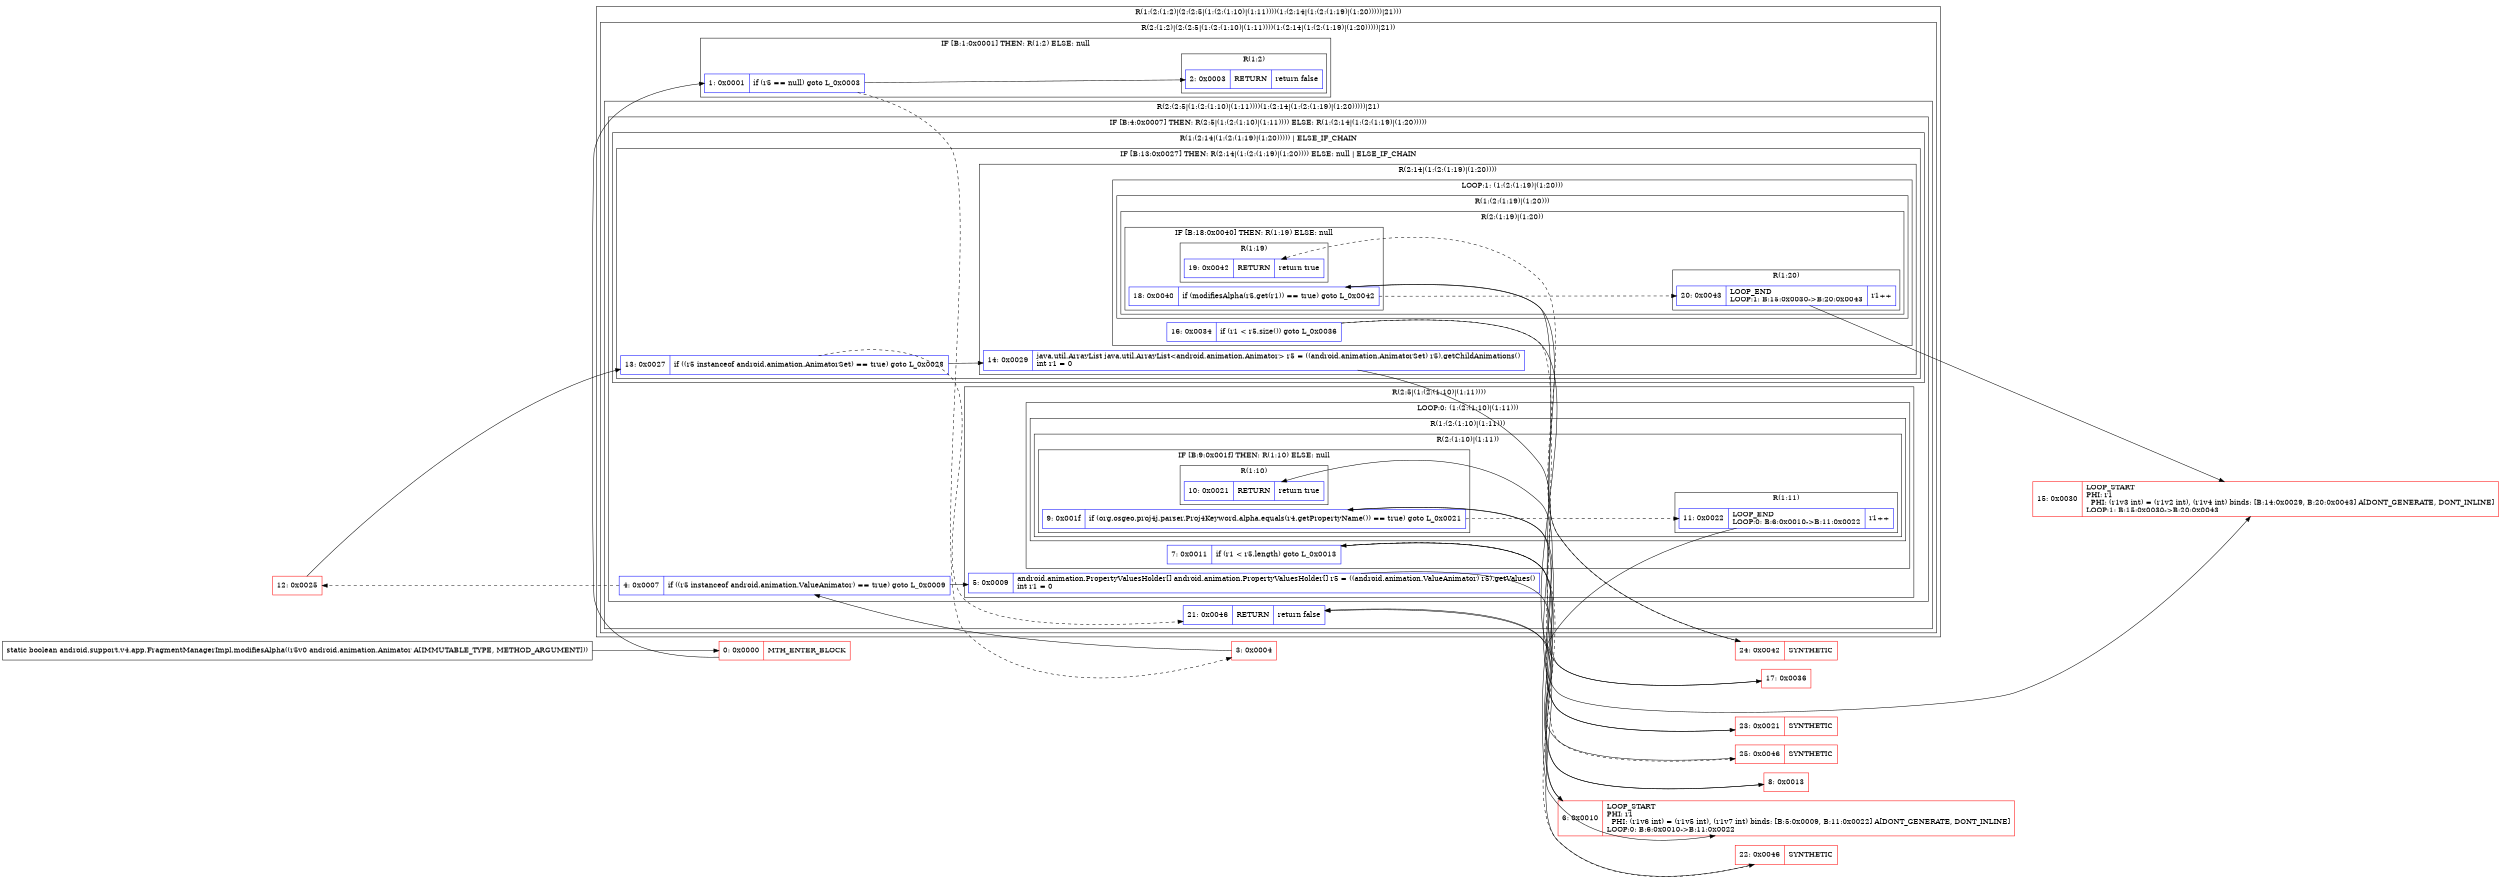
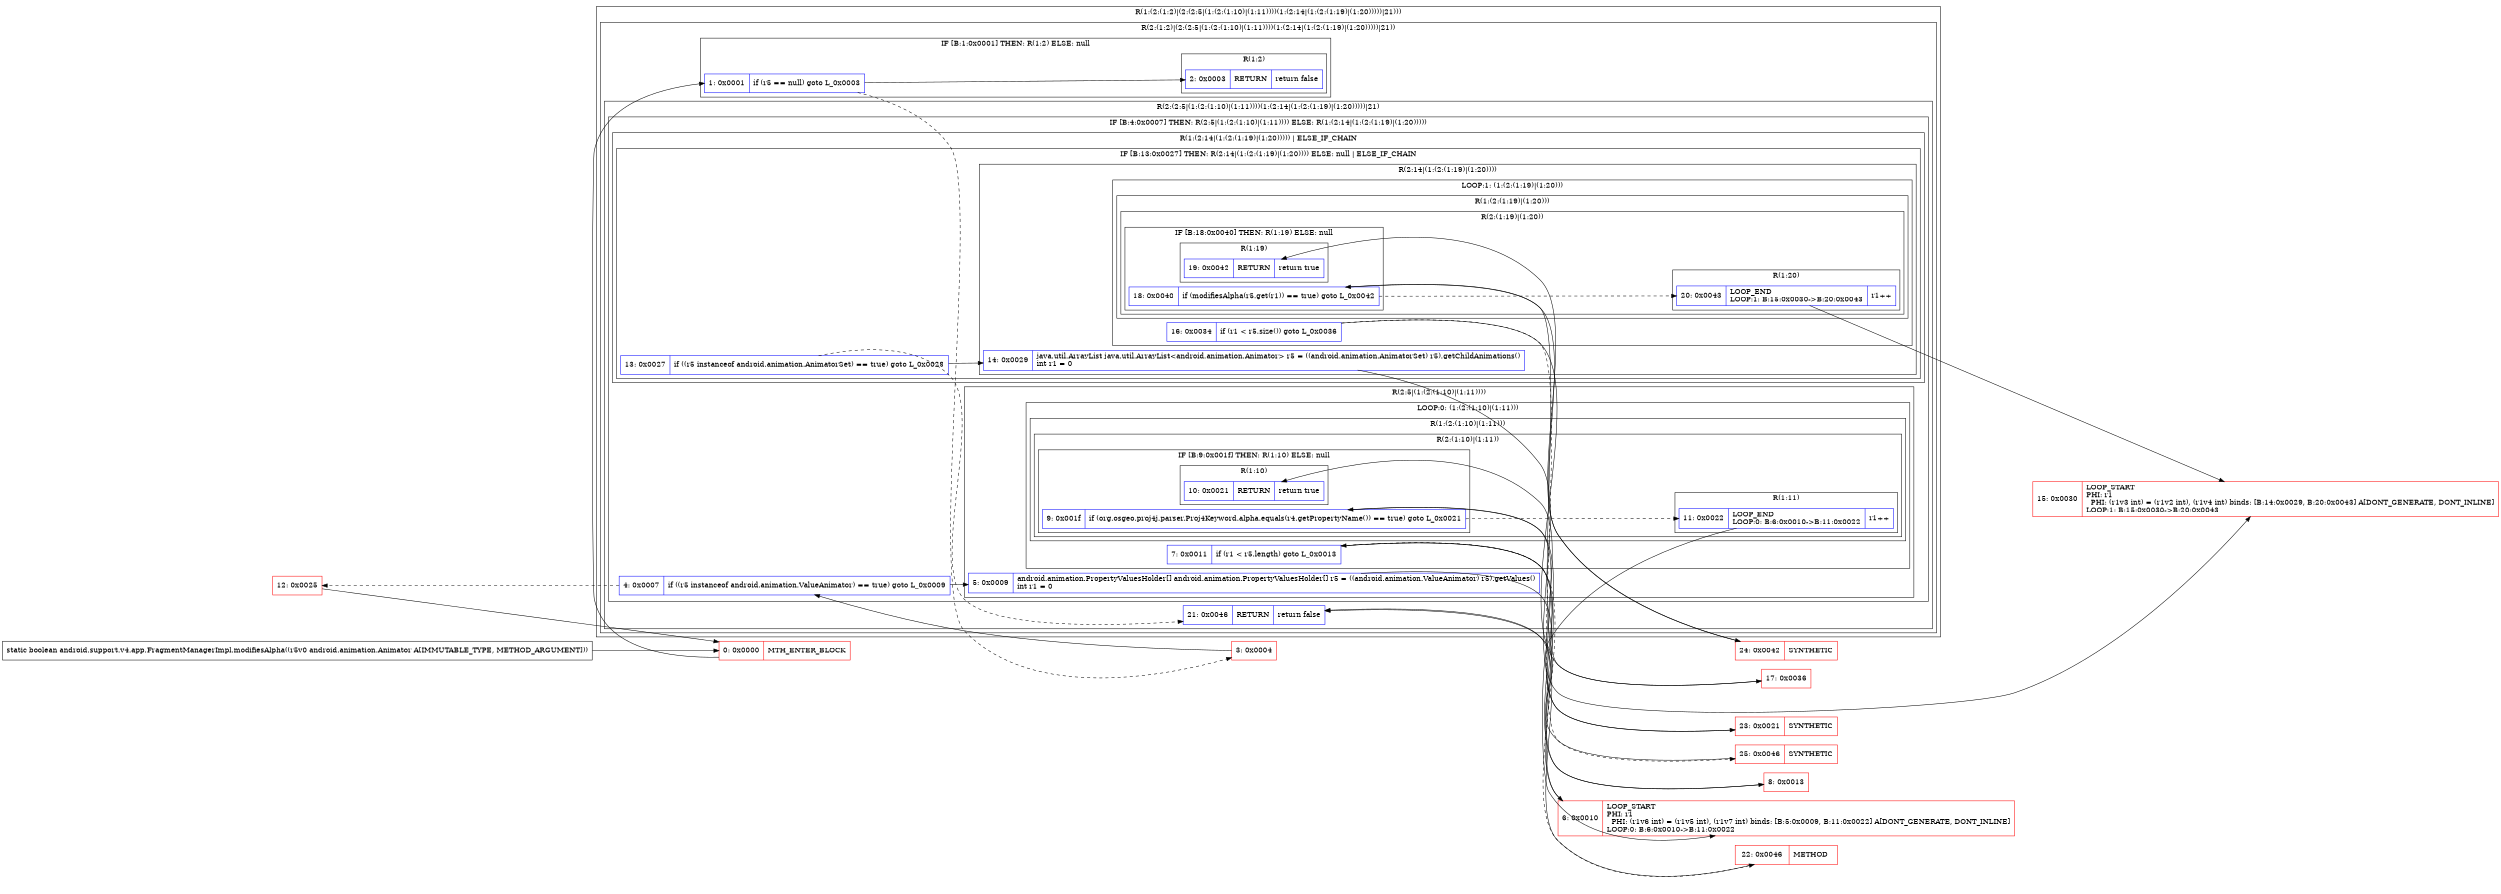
(1555, 326) -> (1555, 326)
(450, 455) -> (518, 615)
(1811, 855) -> (1811, 855)
